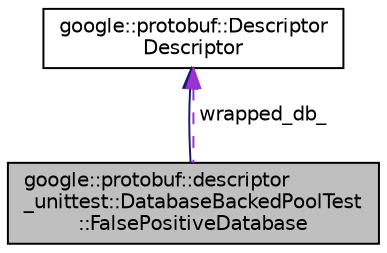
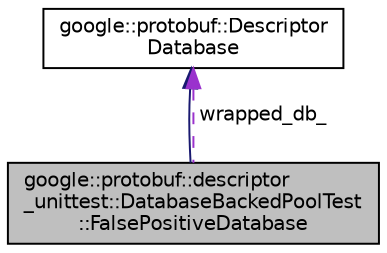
(193, 38) -> (193, 38)
